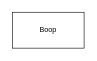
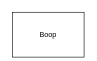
(48, 30) -> (48, 35)
